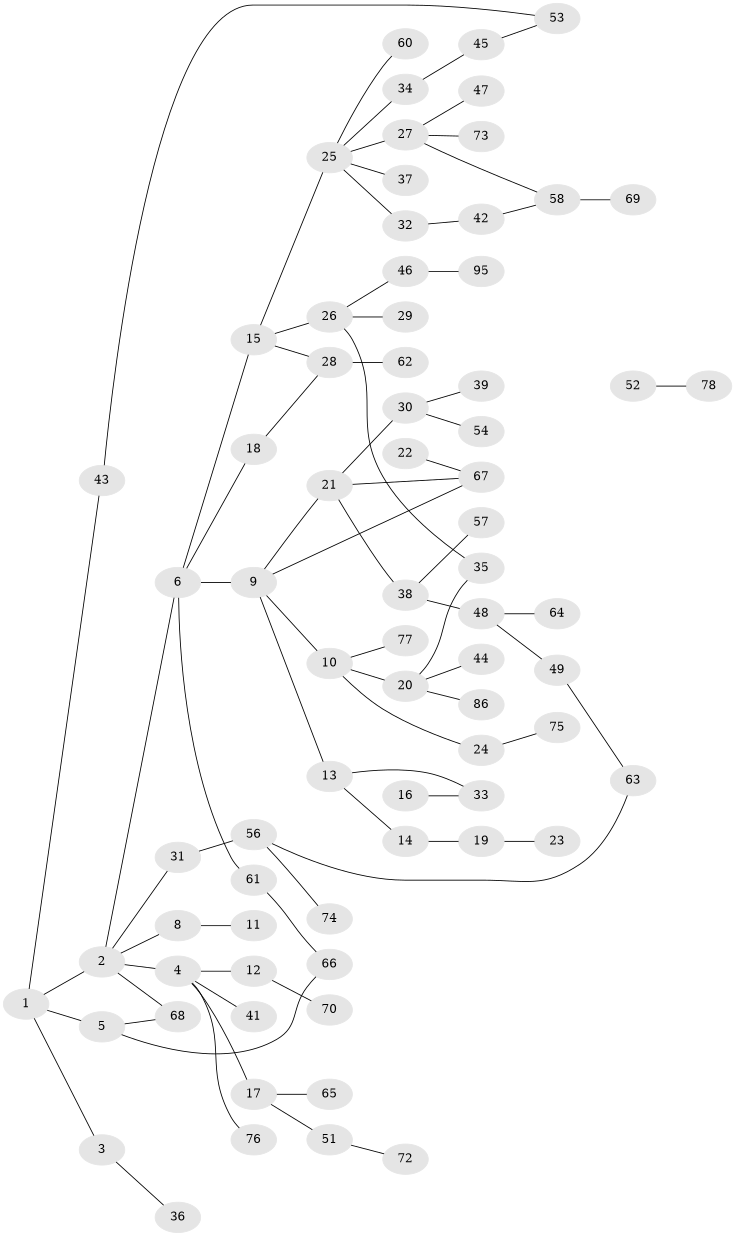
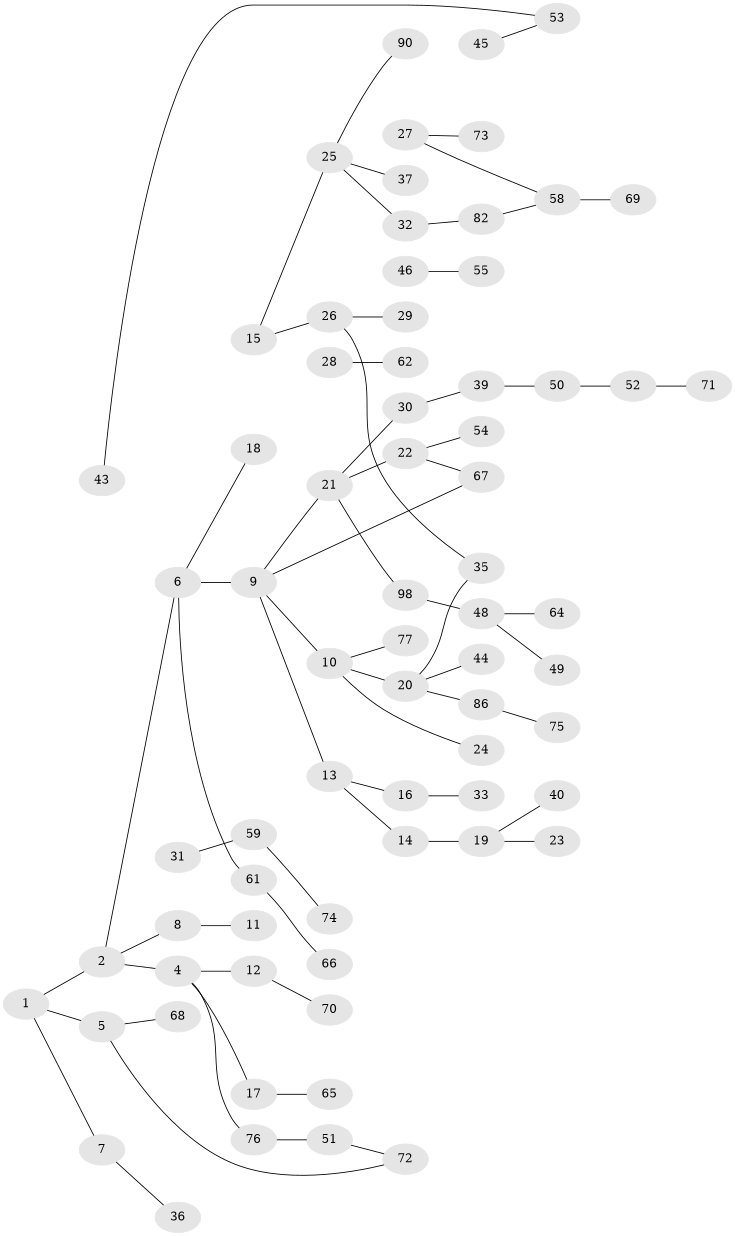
(406, 44) -> (406, 44)
(406, 89) -> none
(481, 91) -> none
(368, 146) -> none
(481, 219) -> (481, 219)
(481, 271) -> (481, 271)
(368, 294) -> none
(292, 351) -> none
none -> (557, 386)
(709, 386) -> (709, 386)
(292, 406) -> none
(443, 420) -> (443, 443)
(216, 461) -> none
(406, 481) -> (368, 470)
(481, 523) -> none
(406, 595) -> (406, 595)
(519, 739) -> (519, 716)
(64, 742) -> none
(409, 770) -> (368, 786)
(633, 781) -> none
none -> (557, 796)
(254, 835) -> (254, 835)
(140, 910) -> none
(140, 989) -> none
(254, 1017) -> none
(243, 1051) -> (223, 1158)
(292, 1117) -> (292, 1140)
(102, 1150) -> (102, 1150)
